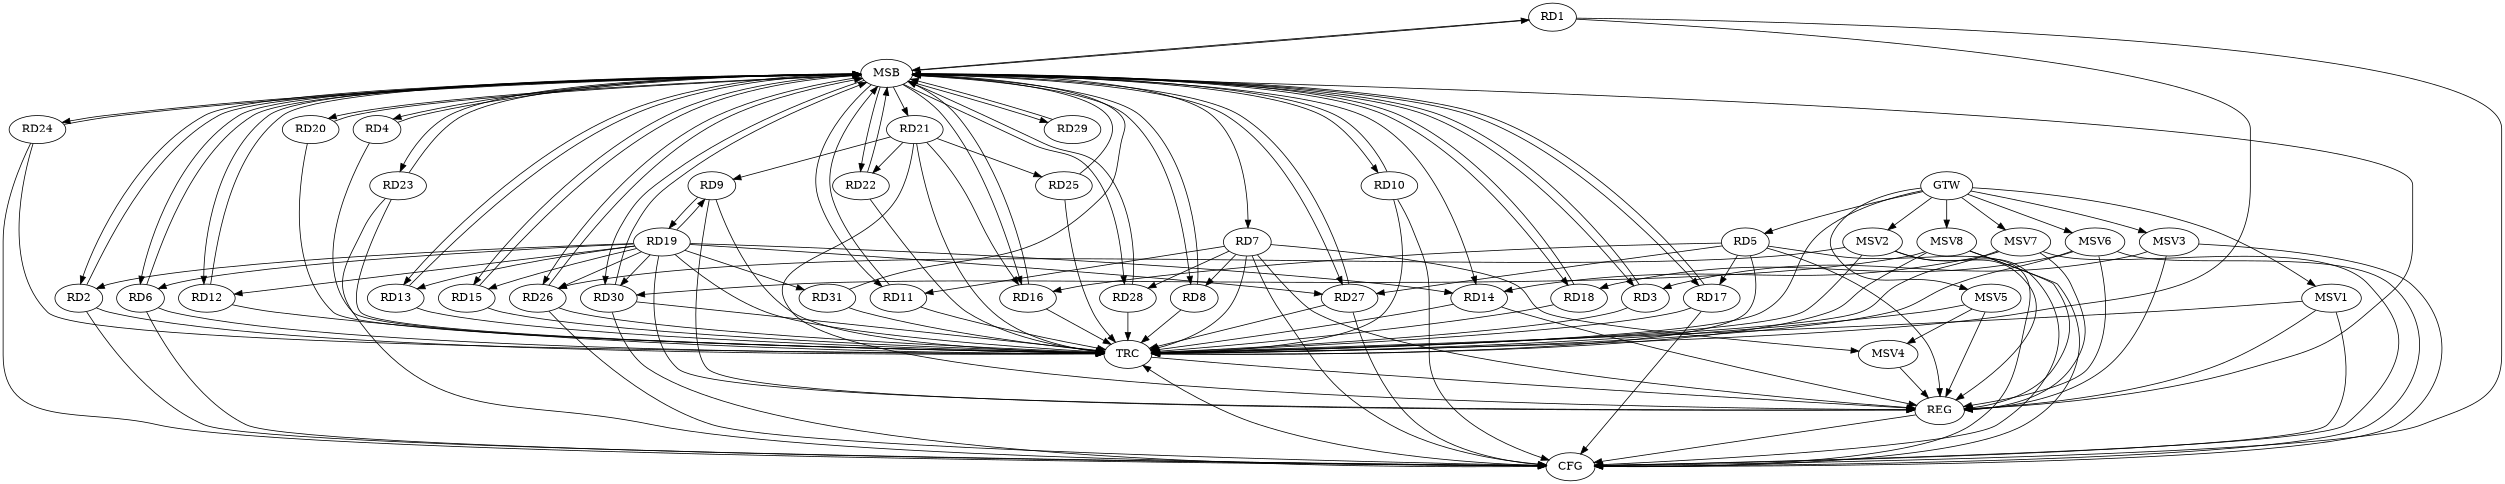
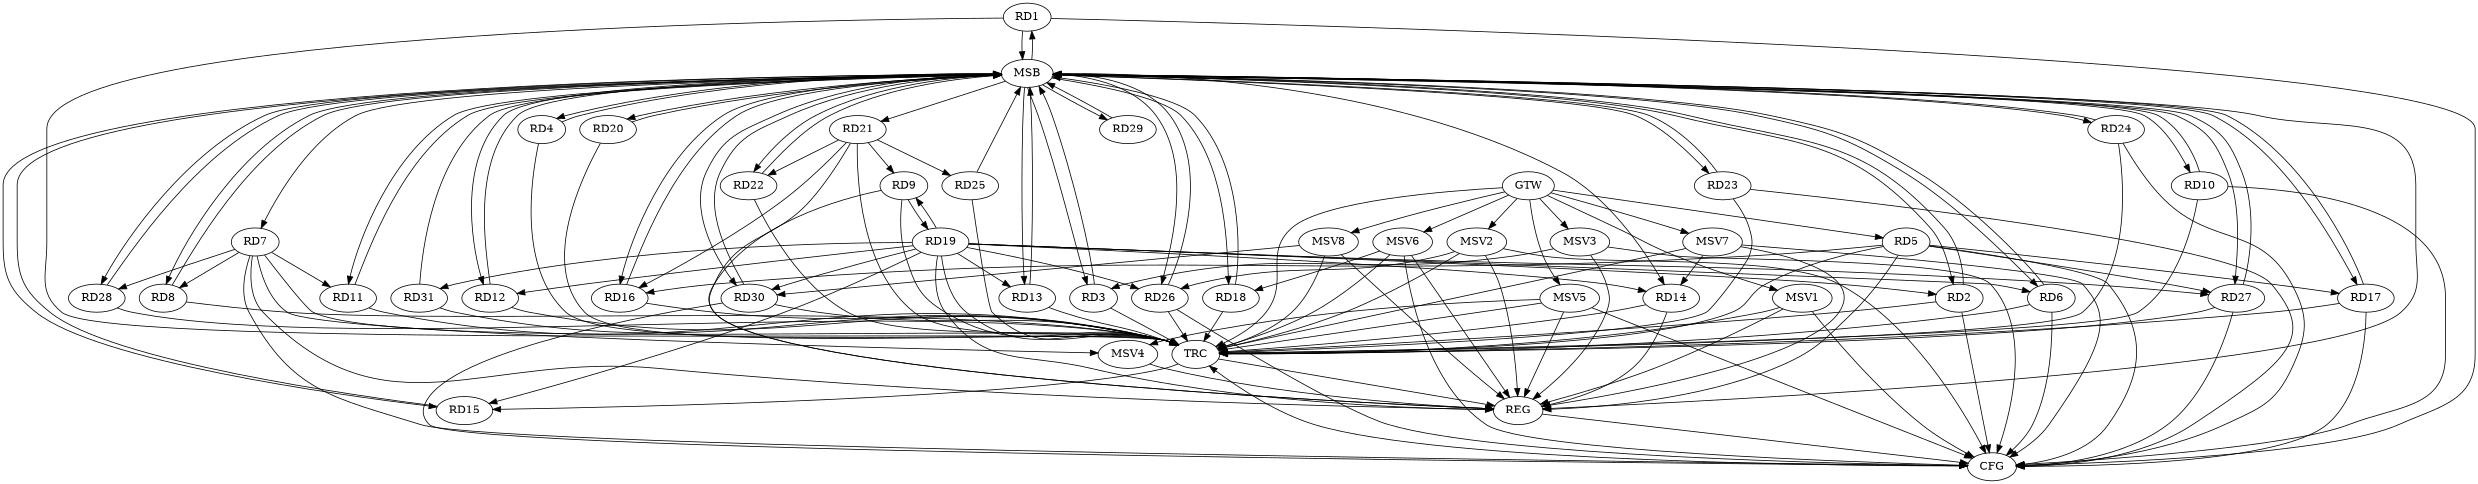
(669, 332) -> (841, 399)
(1945, 448) -> (1778, 382)
